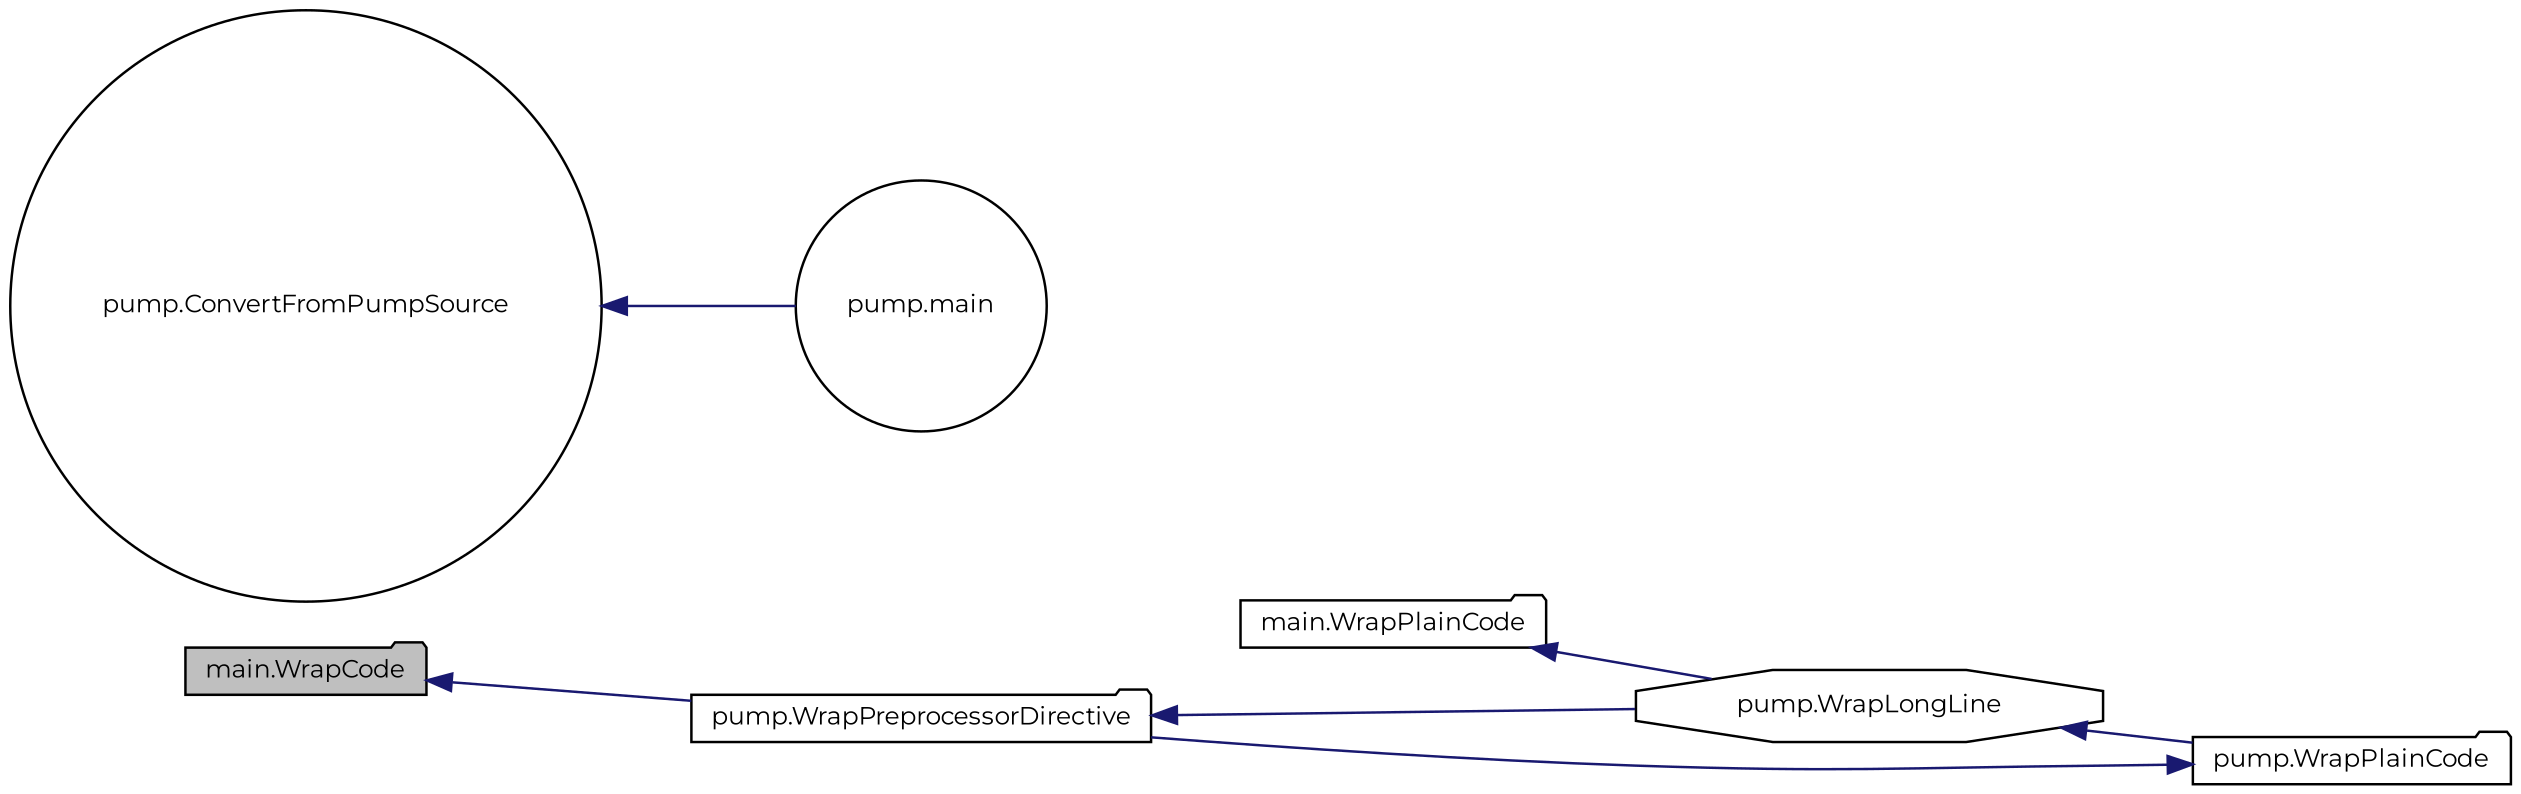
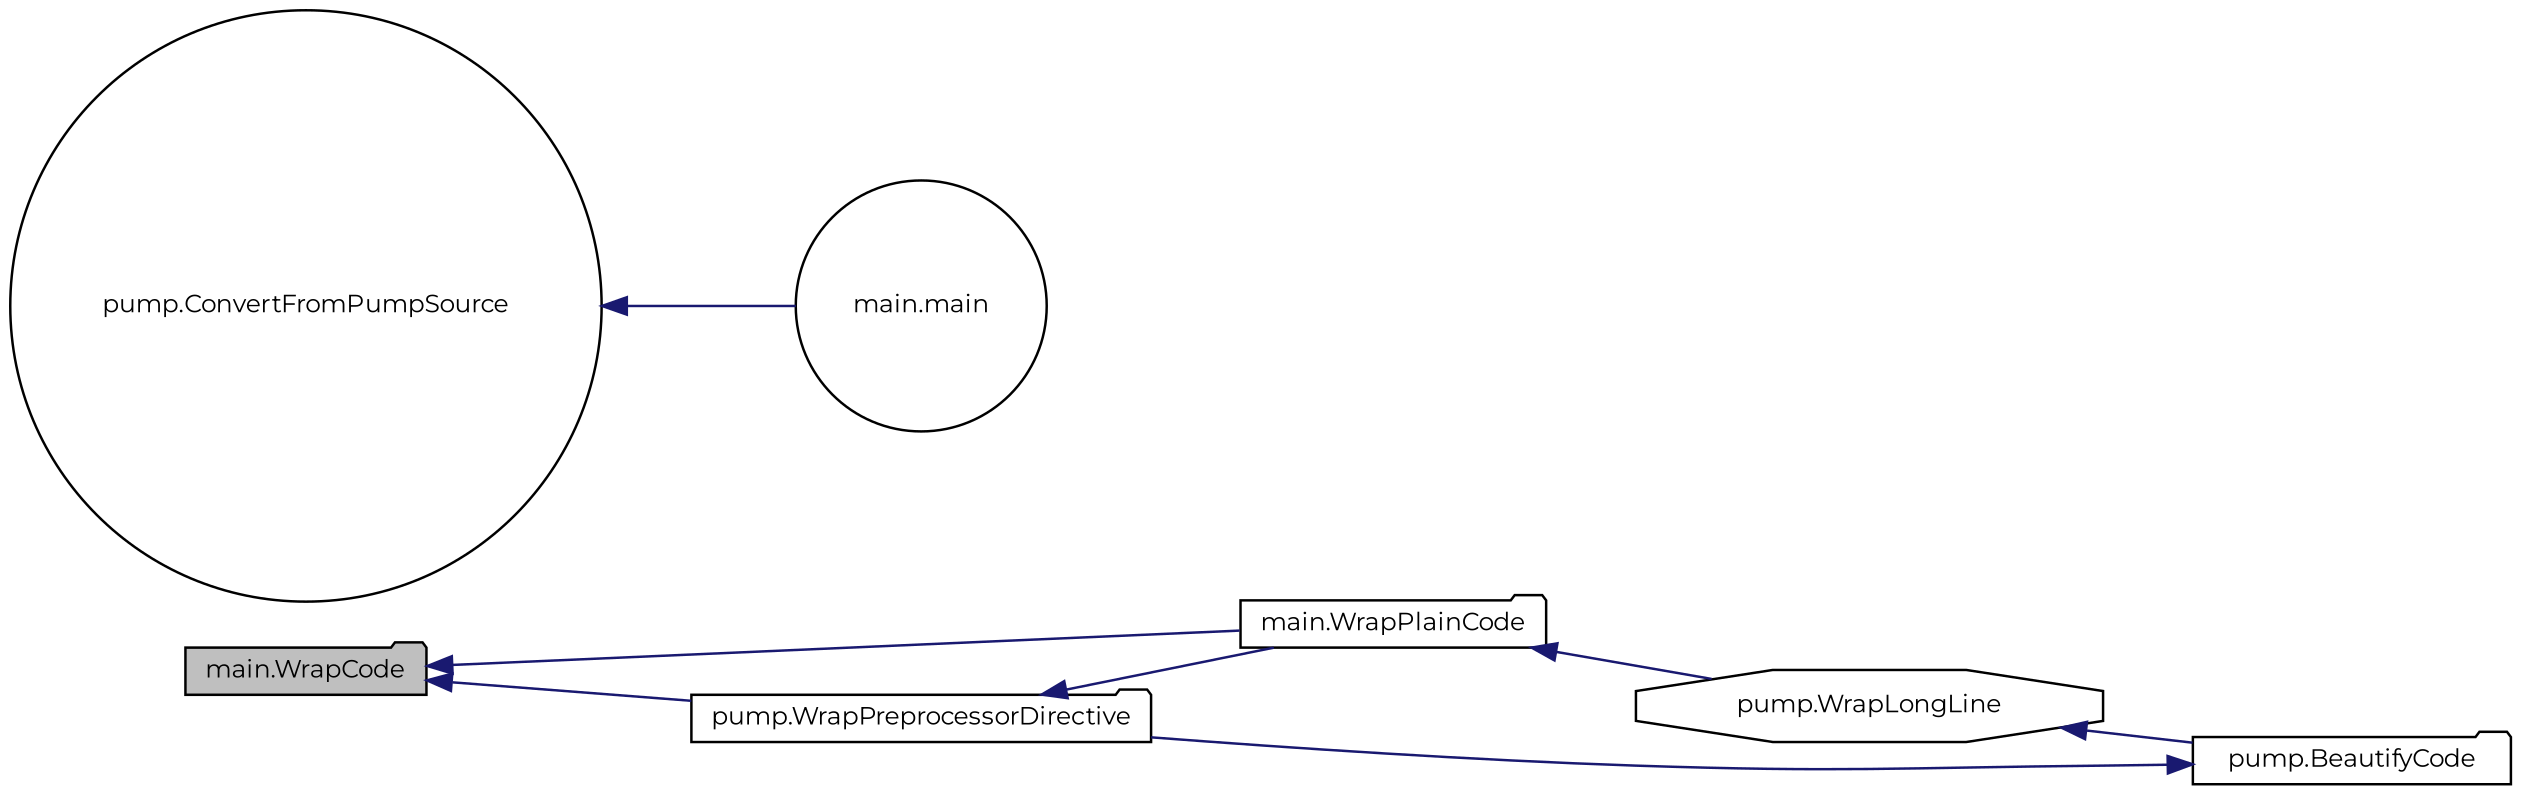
(921, 306) -> (921, 306)
none -> (846, 648)
(1406, 712) -> (1170, 669)
(2352, 761) -> (2352, 761)
